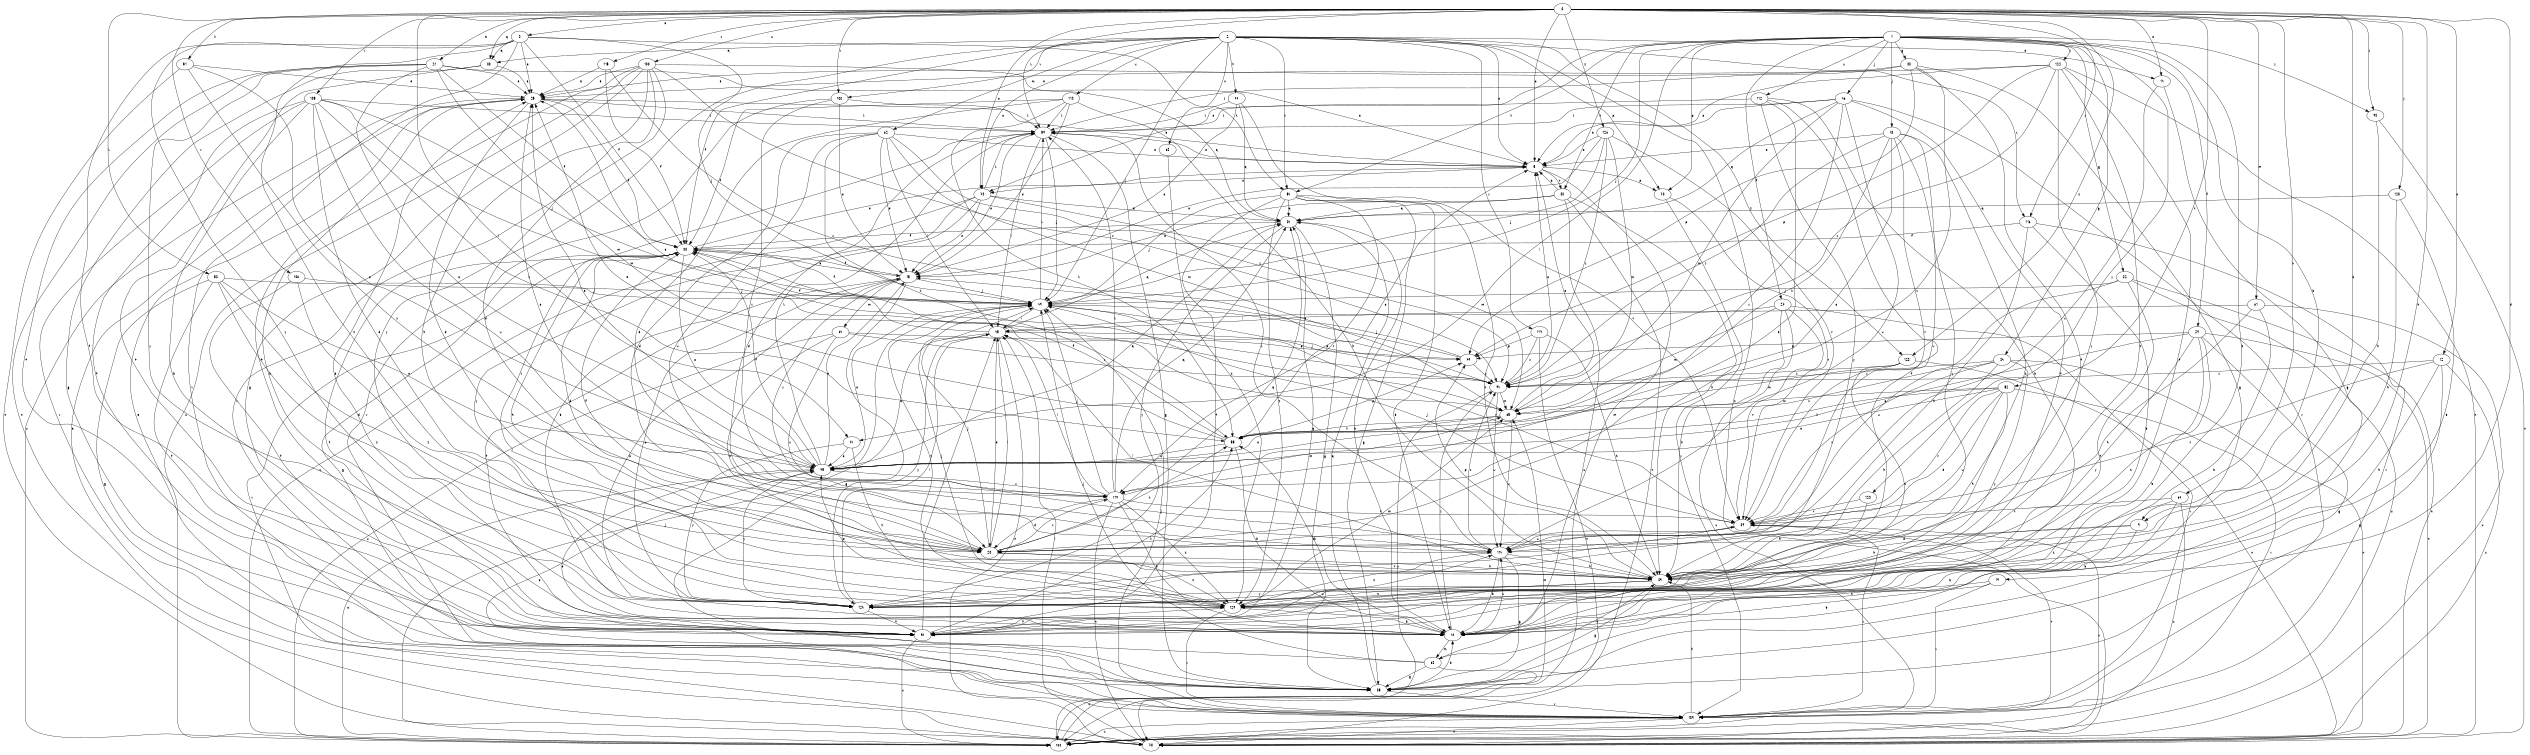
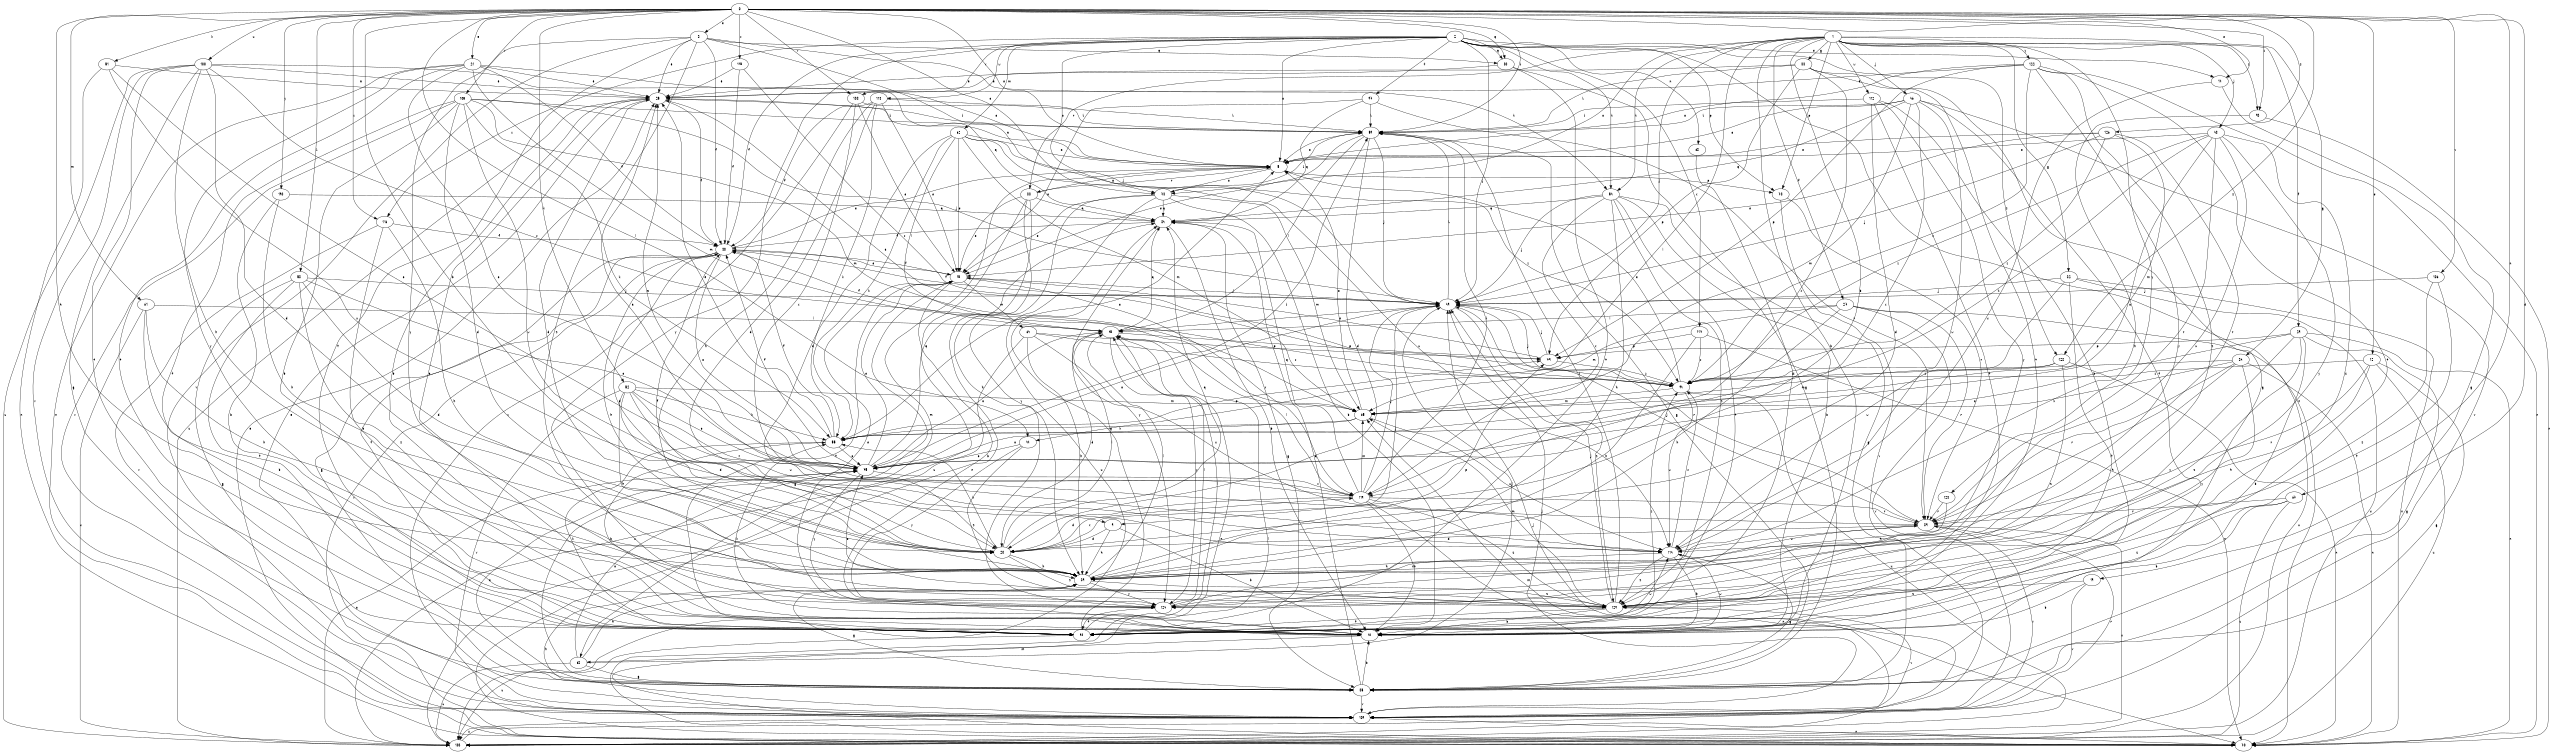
(2397, 194) -> (281, 194)
(1260, 349) -> none
